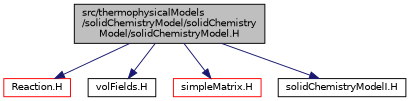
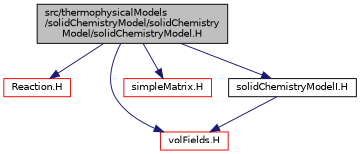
(122, 88) -> (194, 141)
none -> (248, 112)
